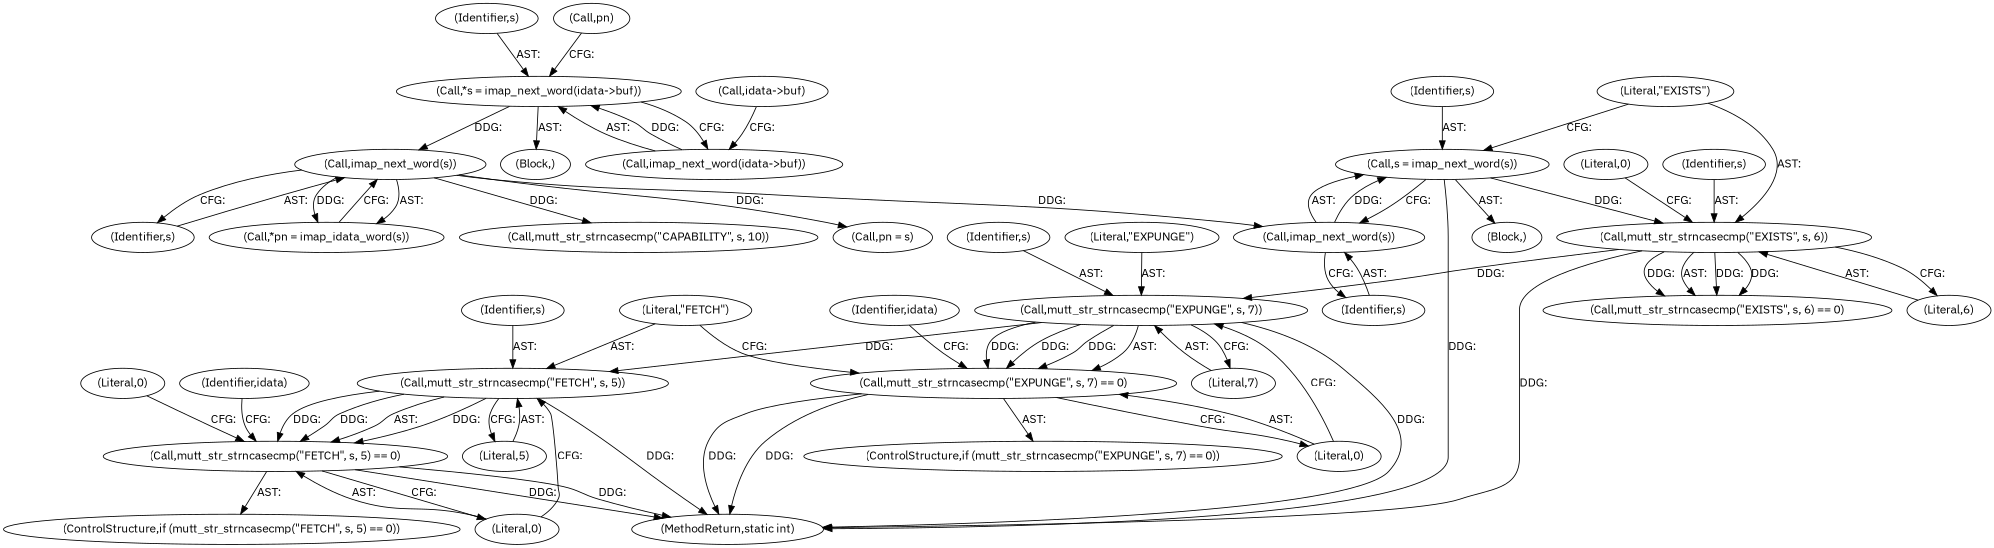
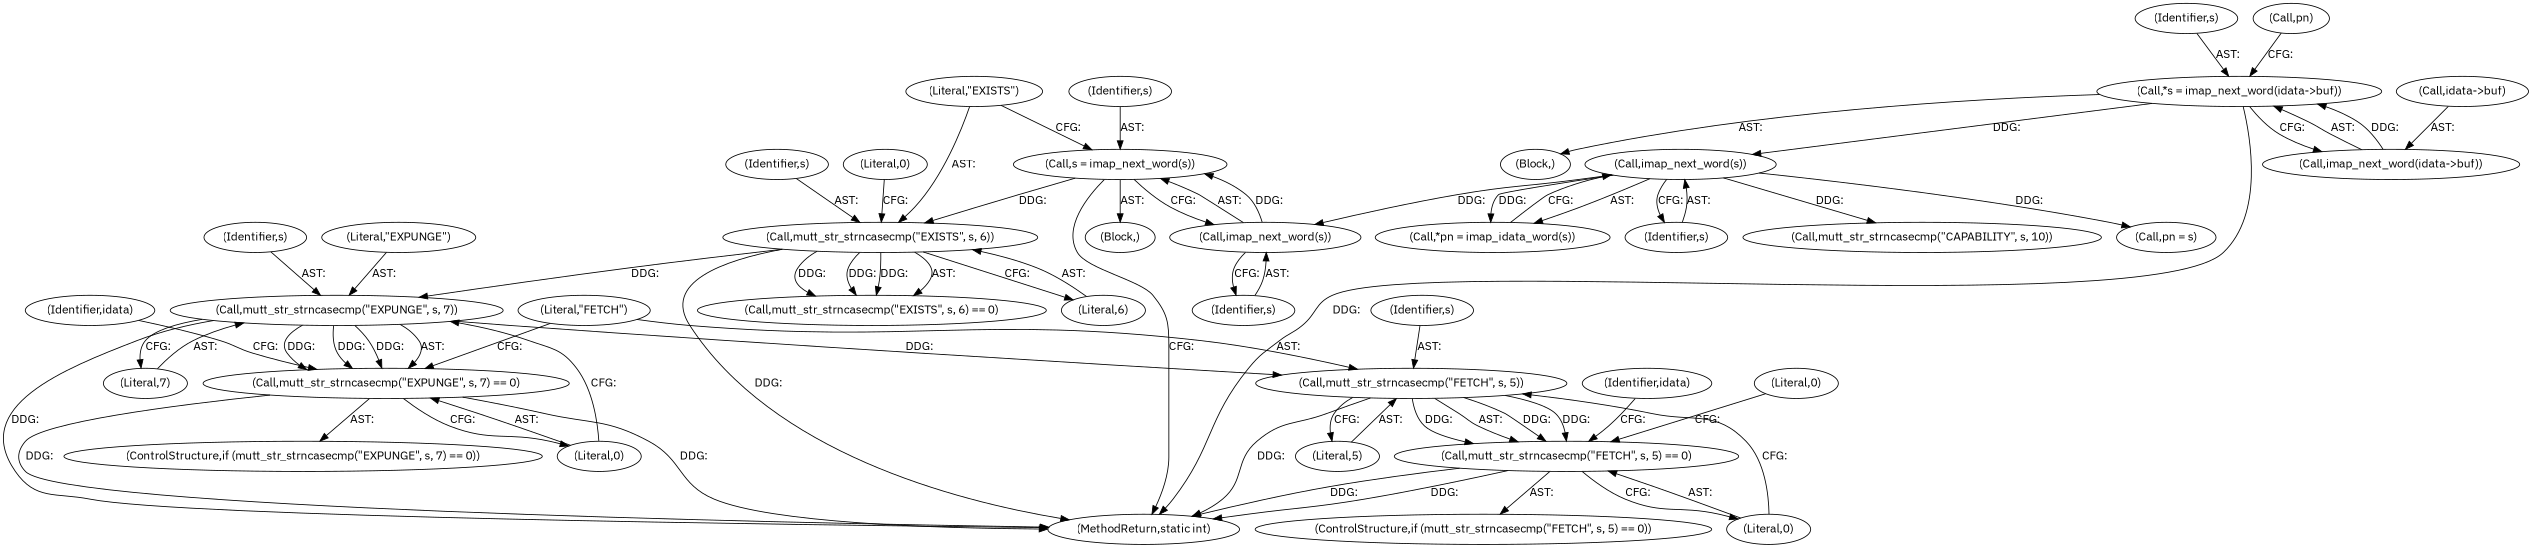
(764, 128) -> (2444, 128)
none -> (1718, 283)
(1464, 347) -> (1183, 347)
